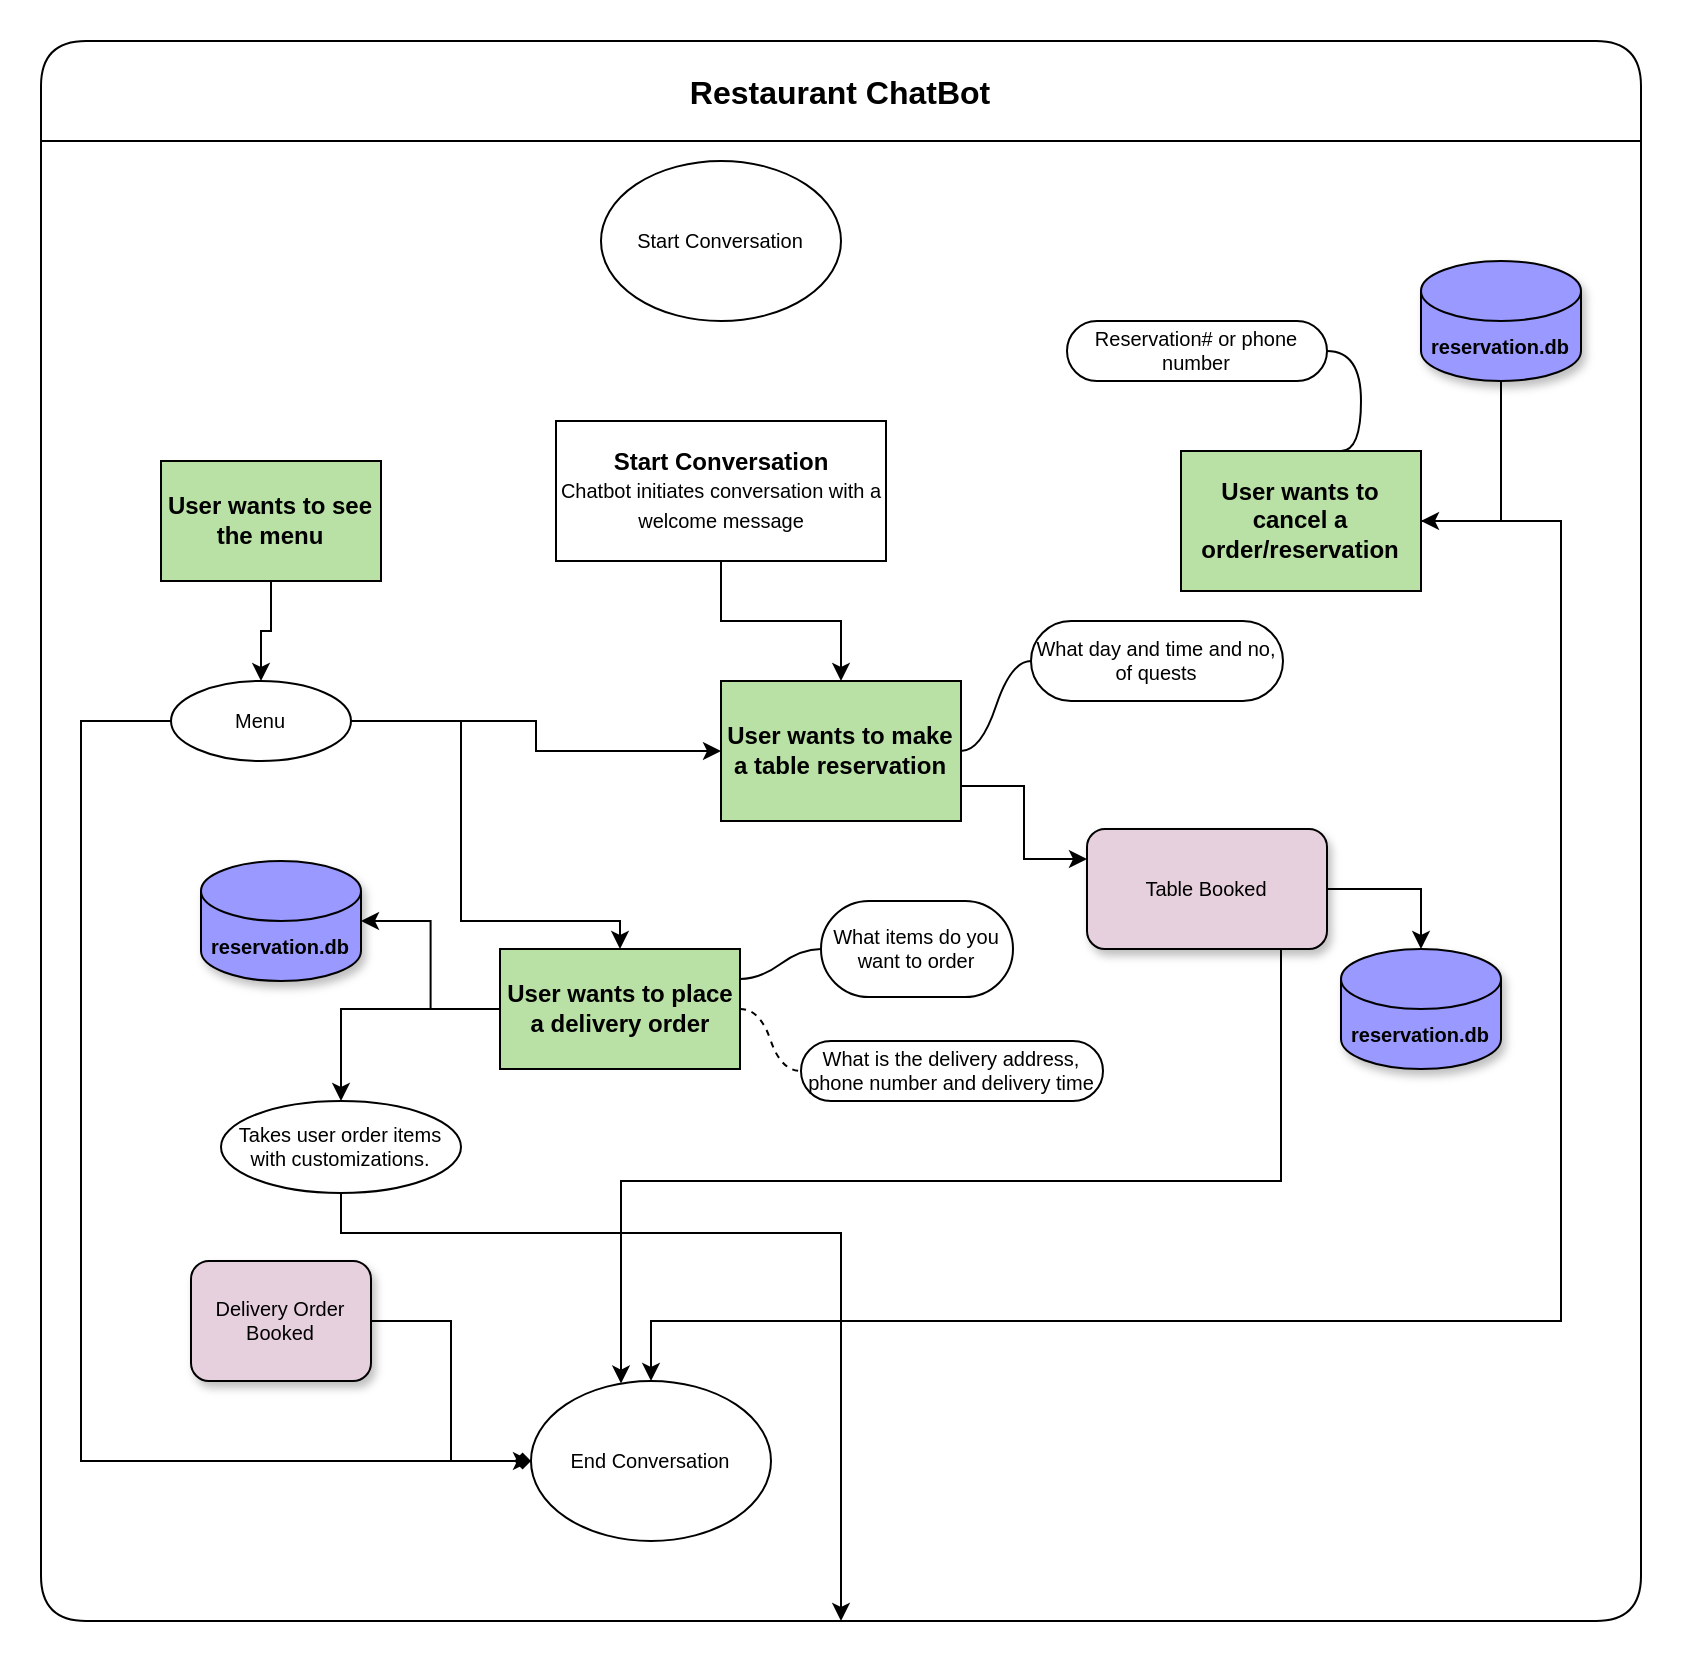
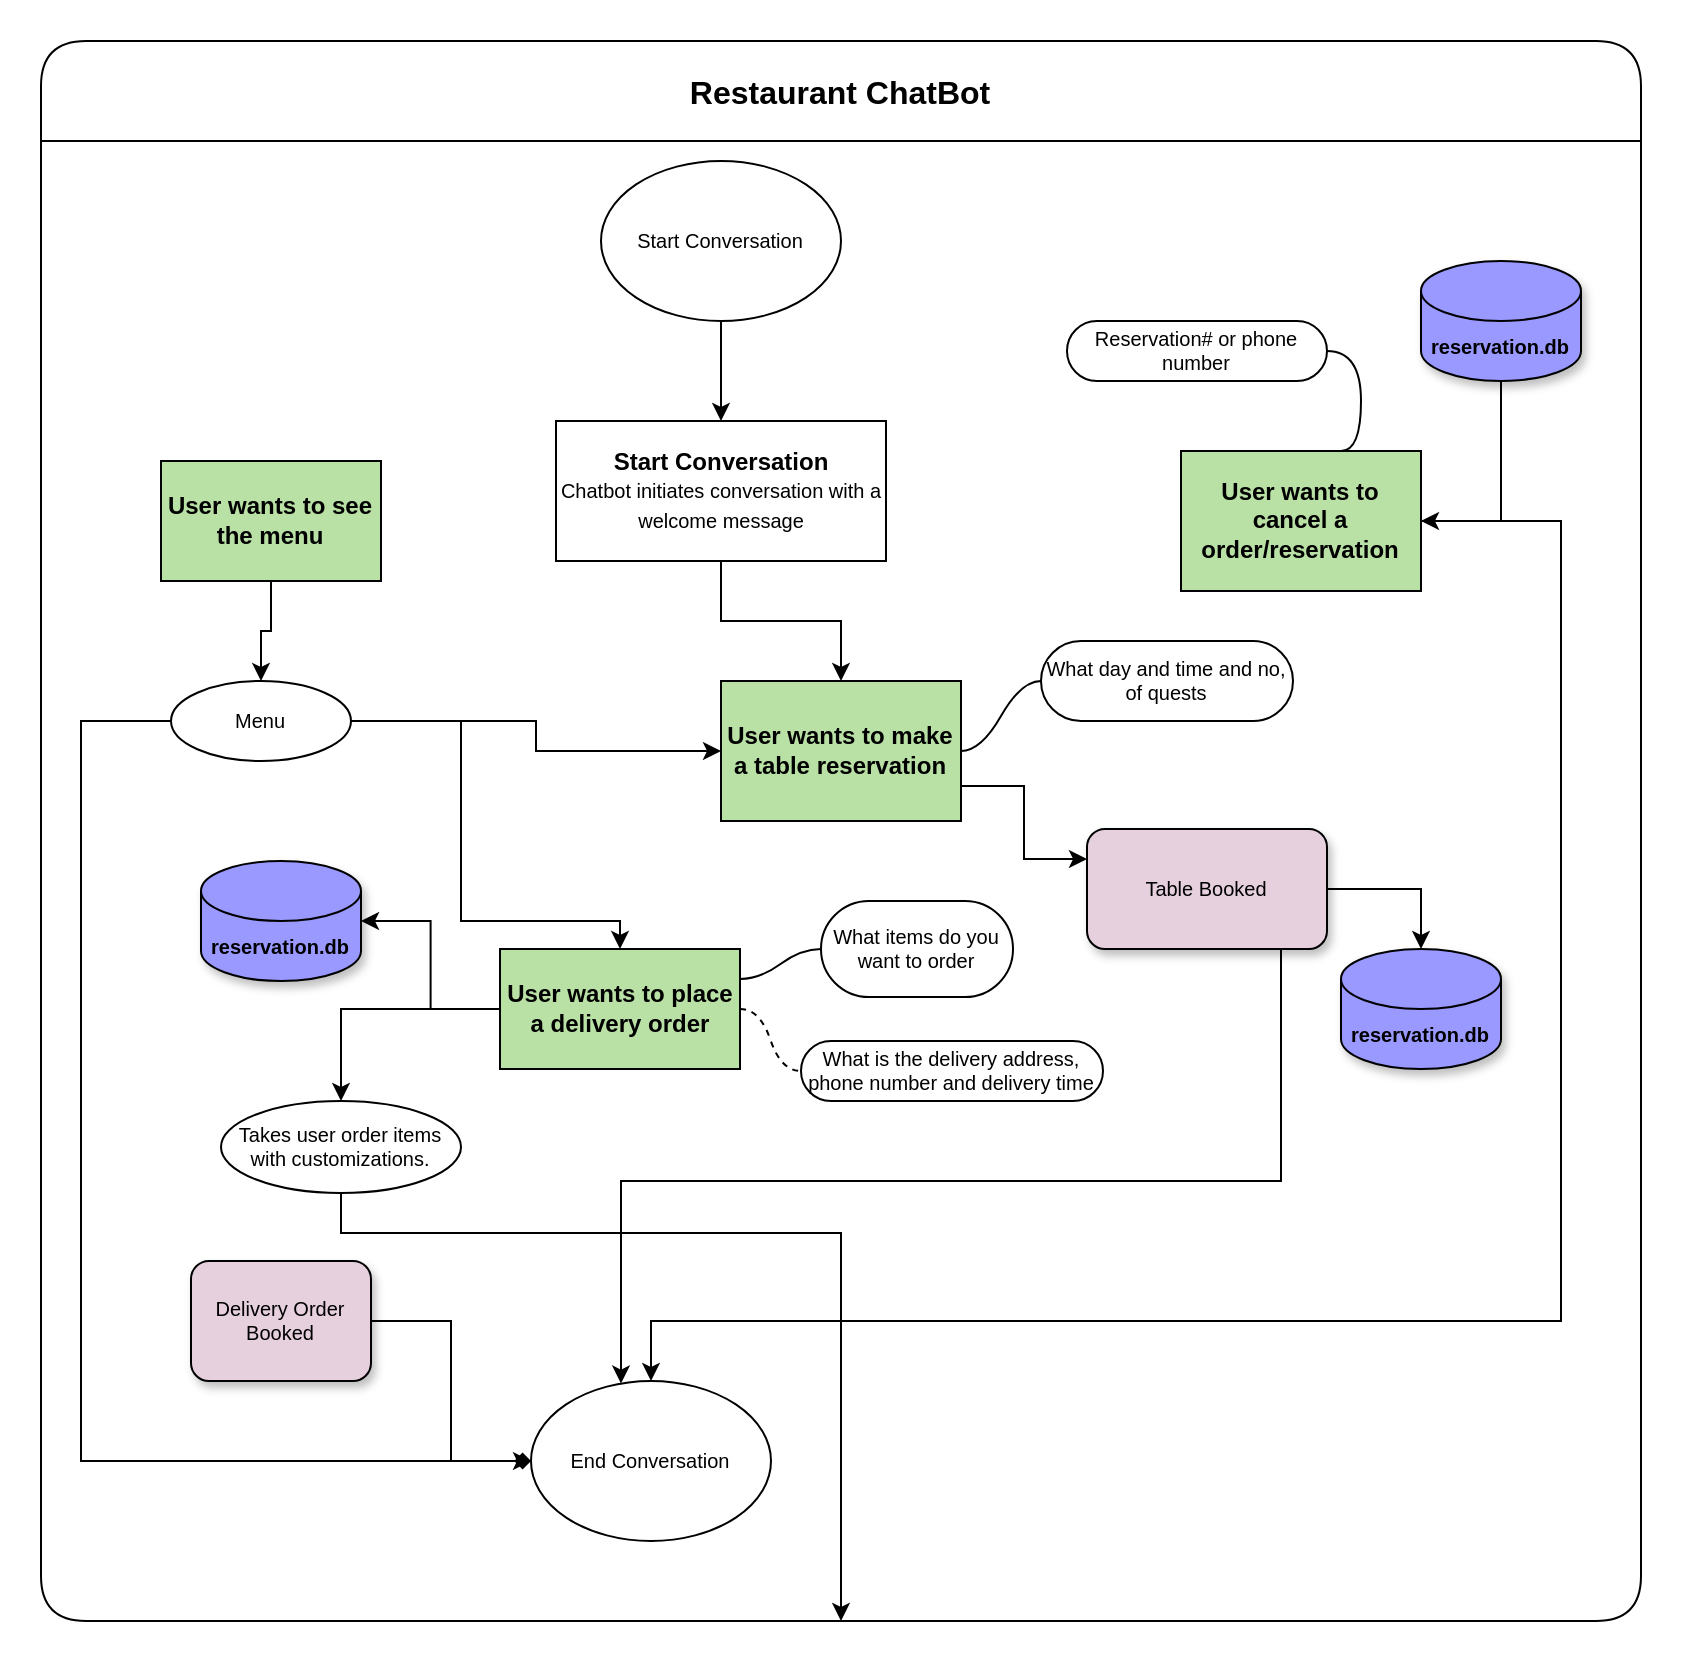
none -> (721, 364)
(1157, 661) -> (1167, 681)
